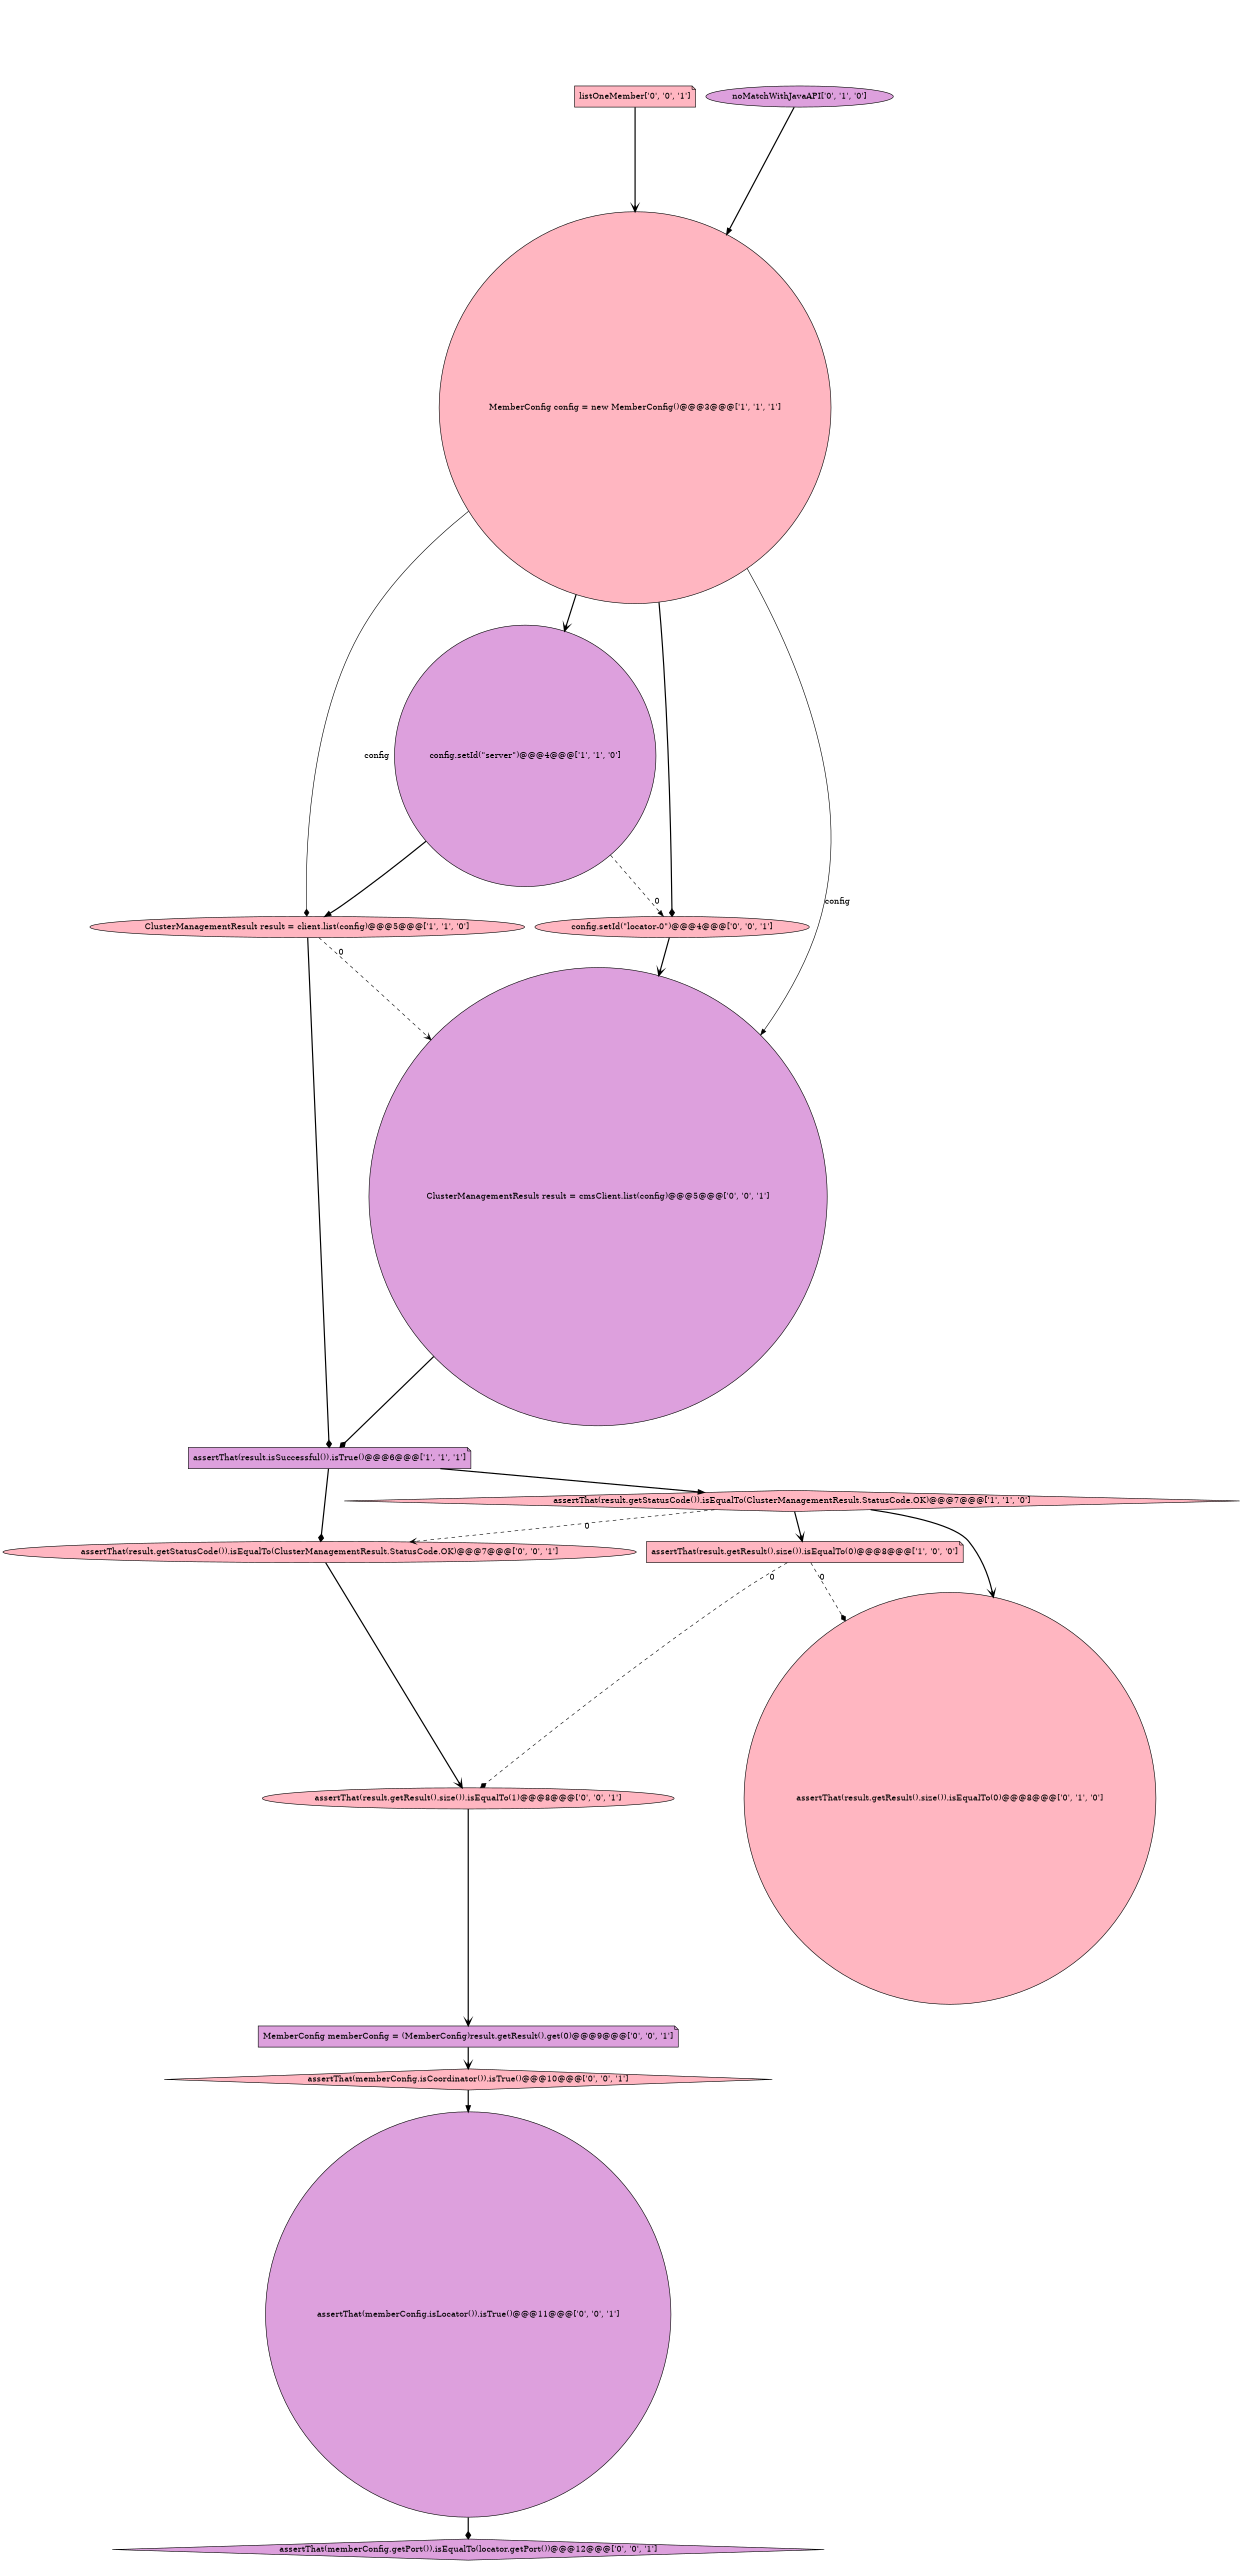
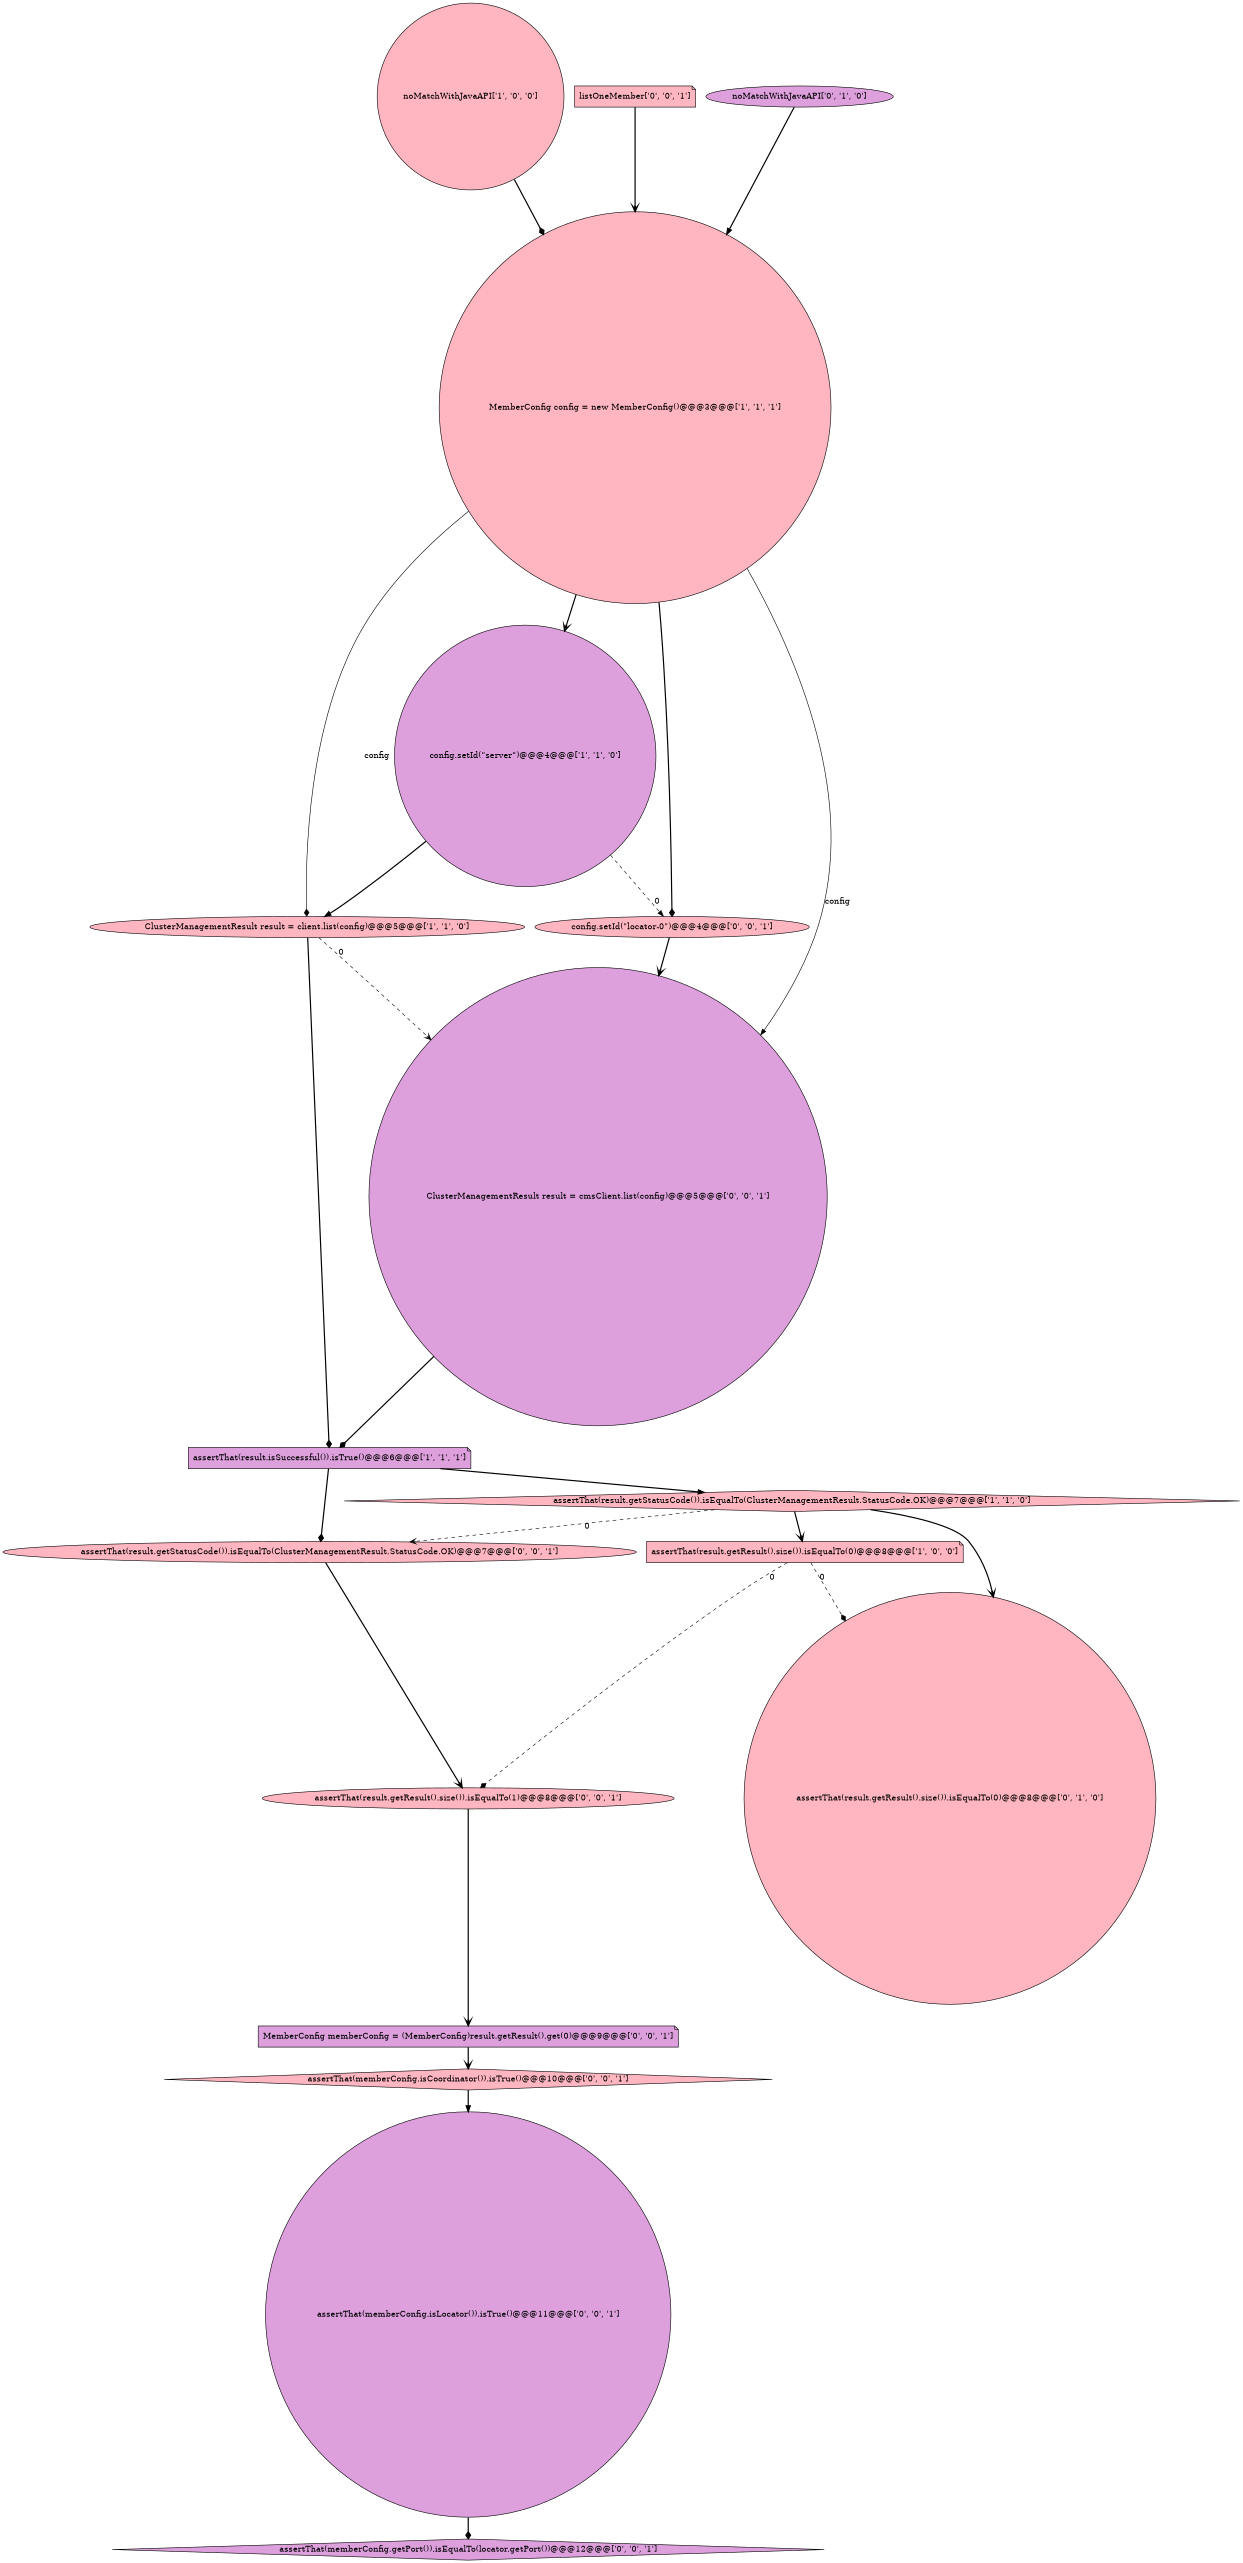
none -> (471, 97)
